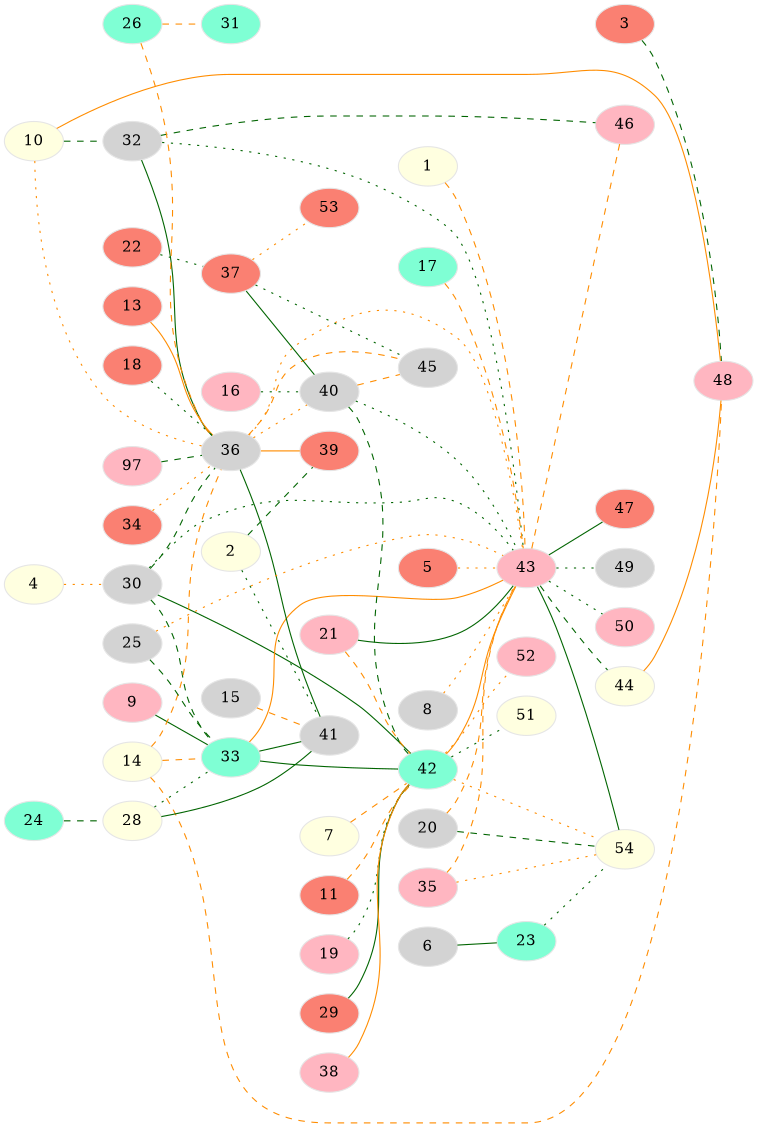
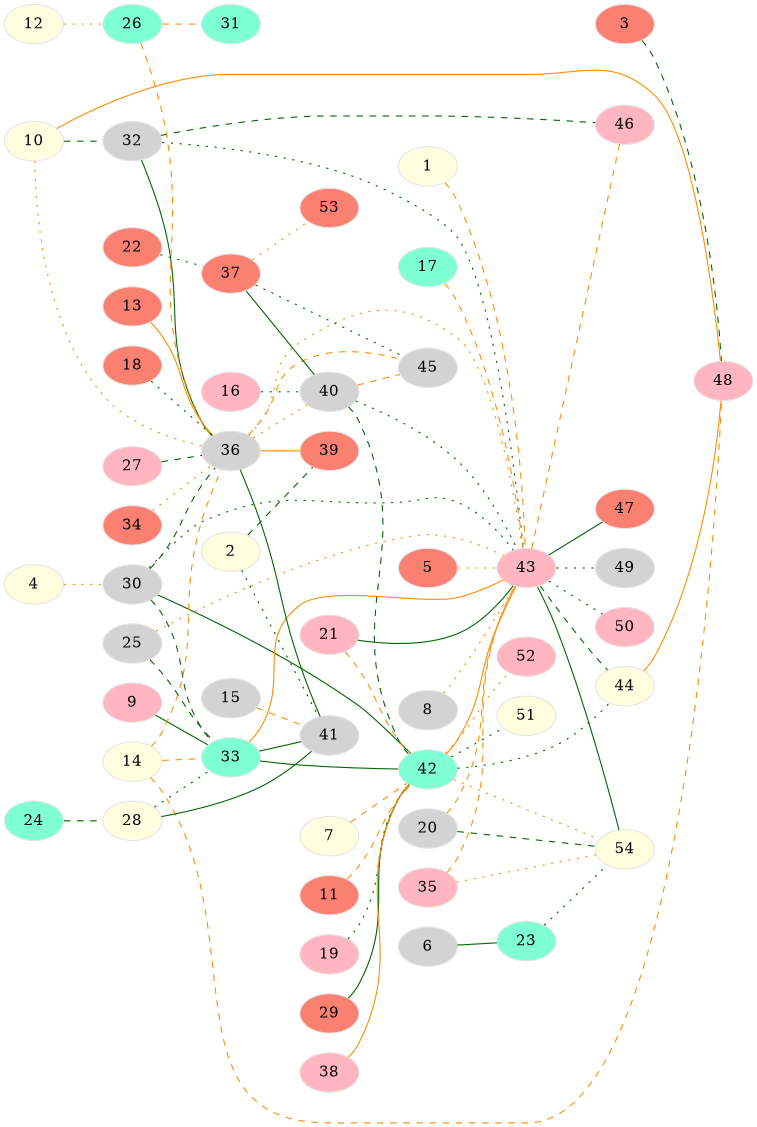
none -> (34, 24)
(132, 466) -> (132, 466)
none -> (540, 752)
